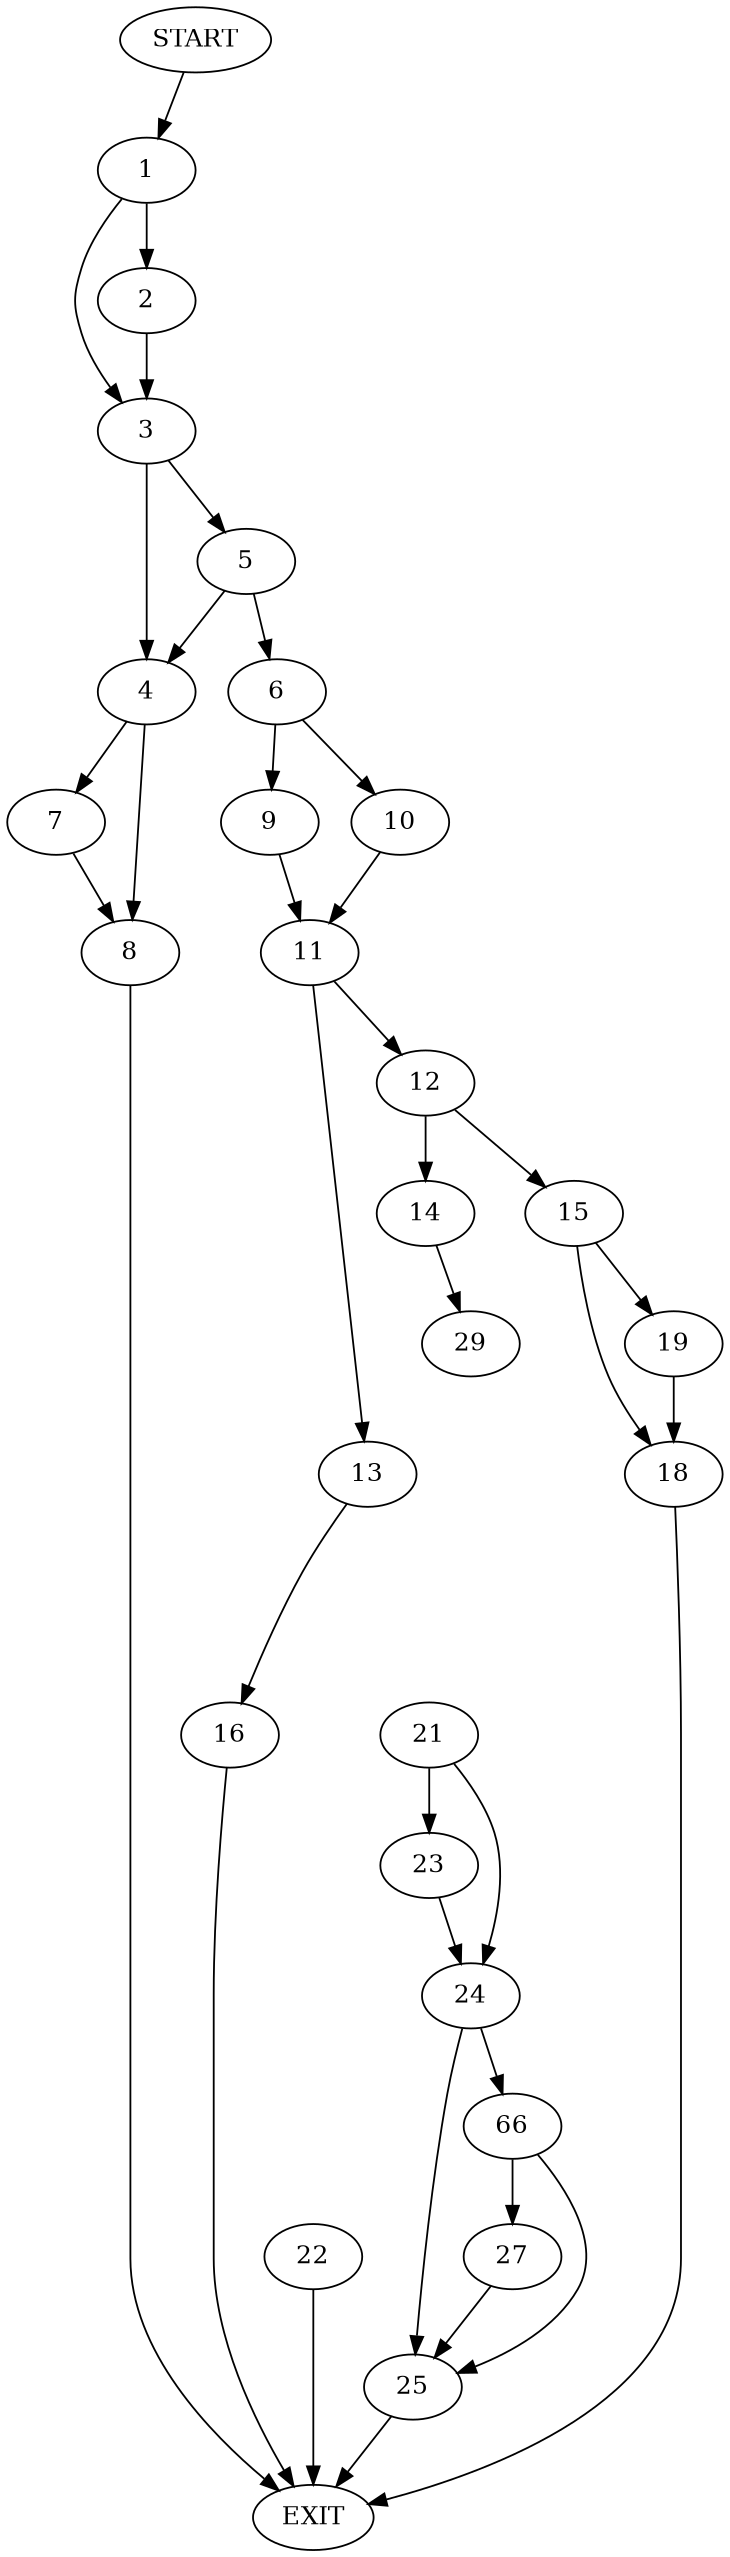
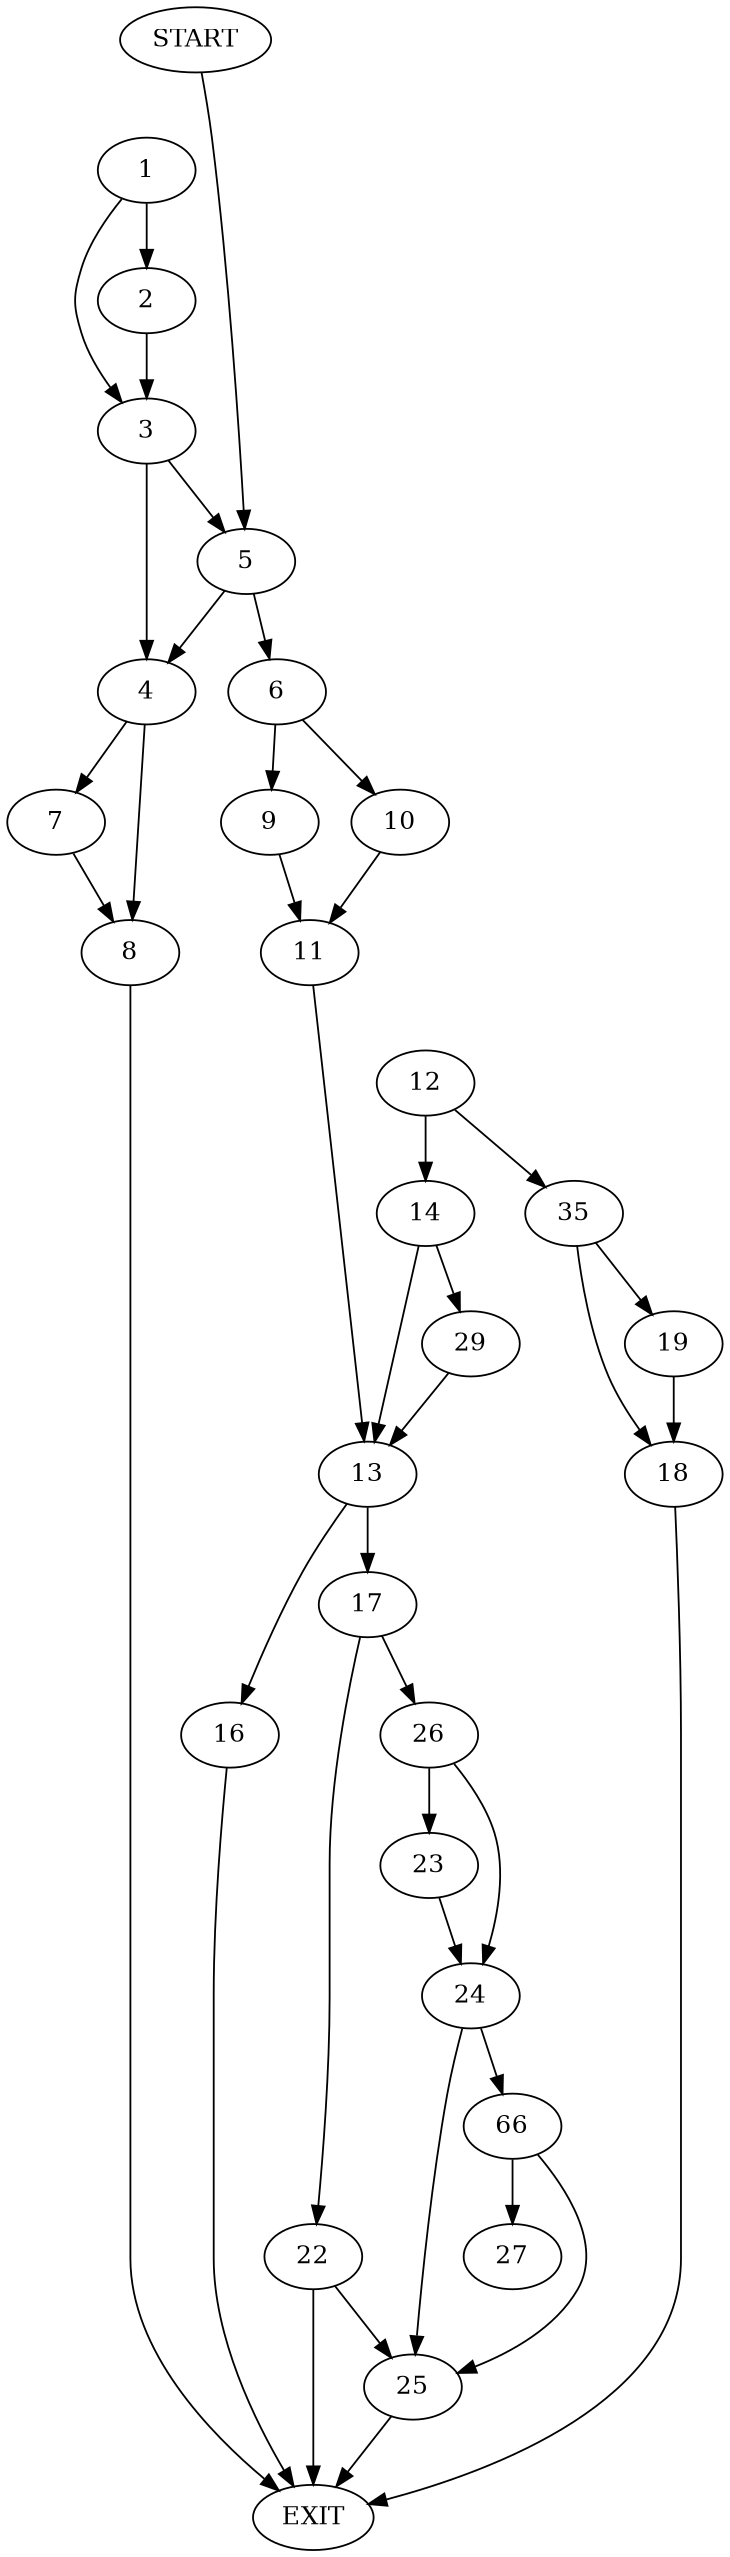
(174, 96) -> (228, 291)
(362, 1011) -> none
(574, 1213) -> (574, 1213)
none -> (399, 1335)
none -> (425, 1402)
none -> (368, 1605)
(429, 1735) -> (429, 1735)
(468, 2315) -> (357, 2315)
